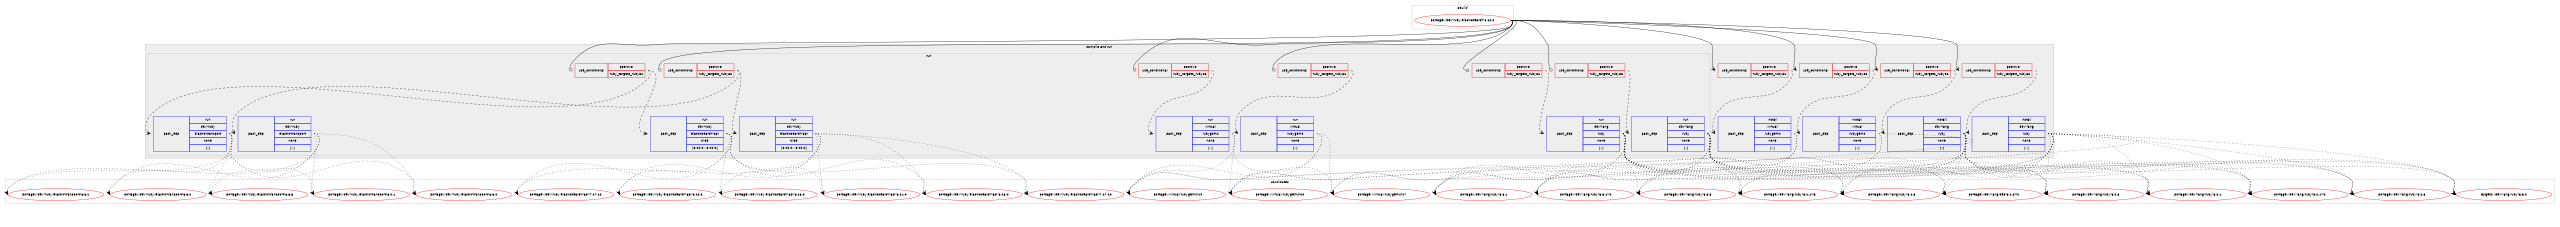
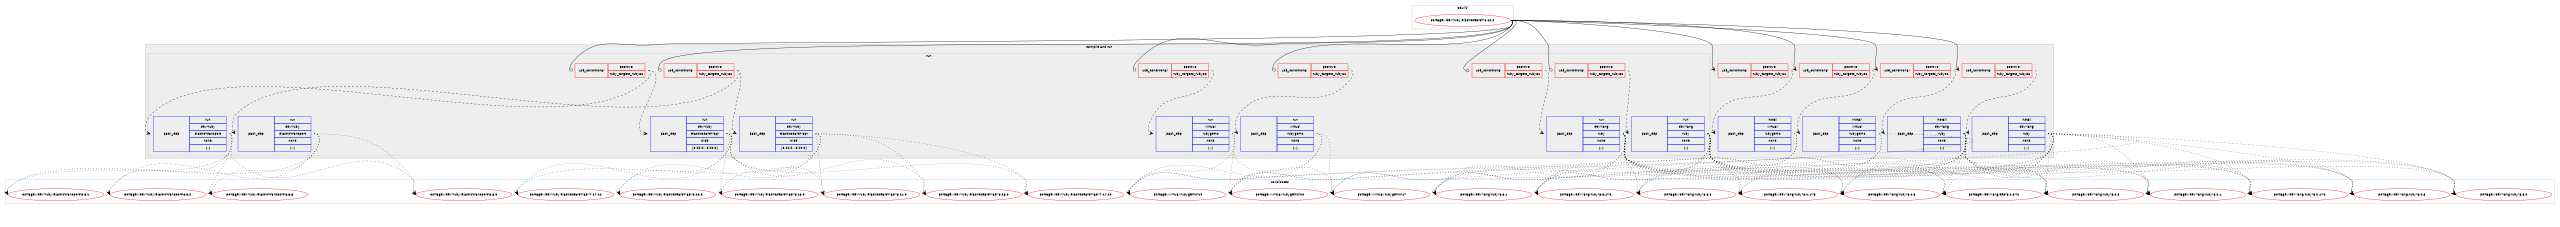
(362, 195) -> none
(2504, 195) -> (2504, 195)
